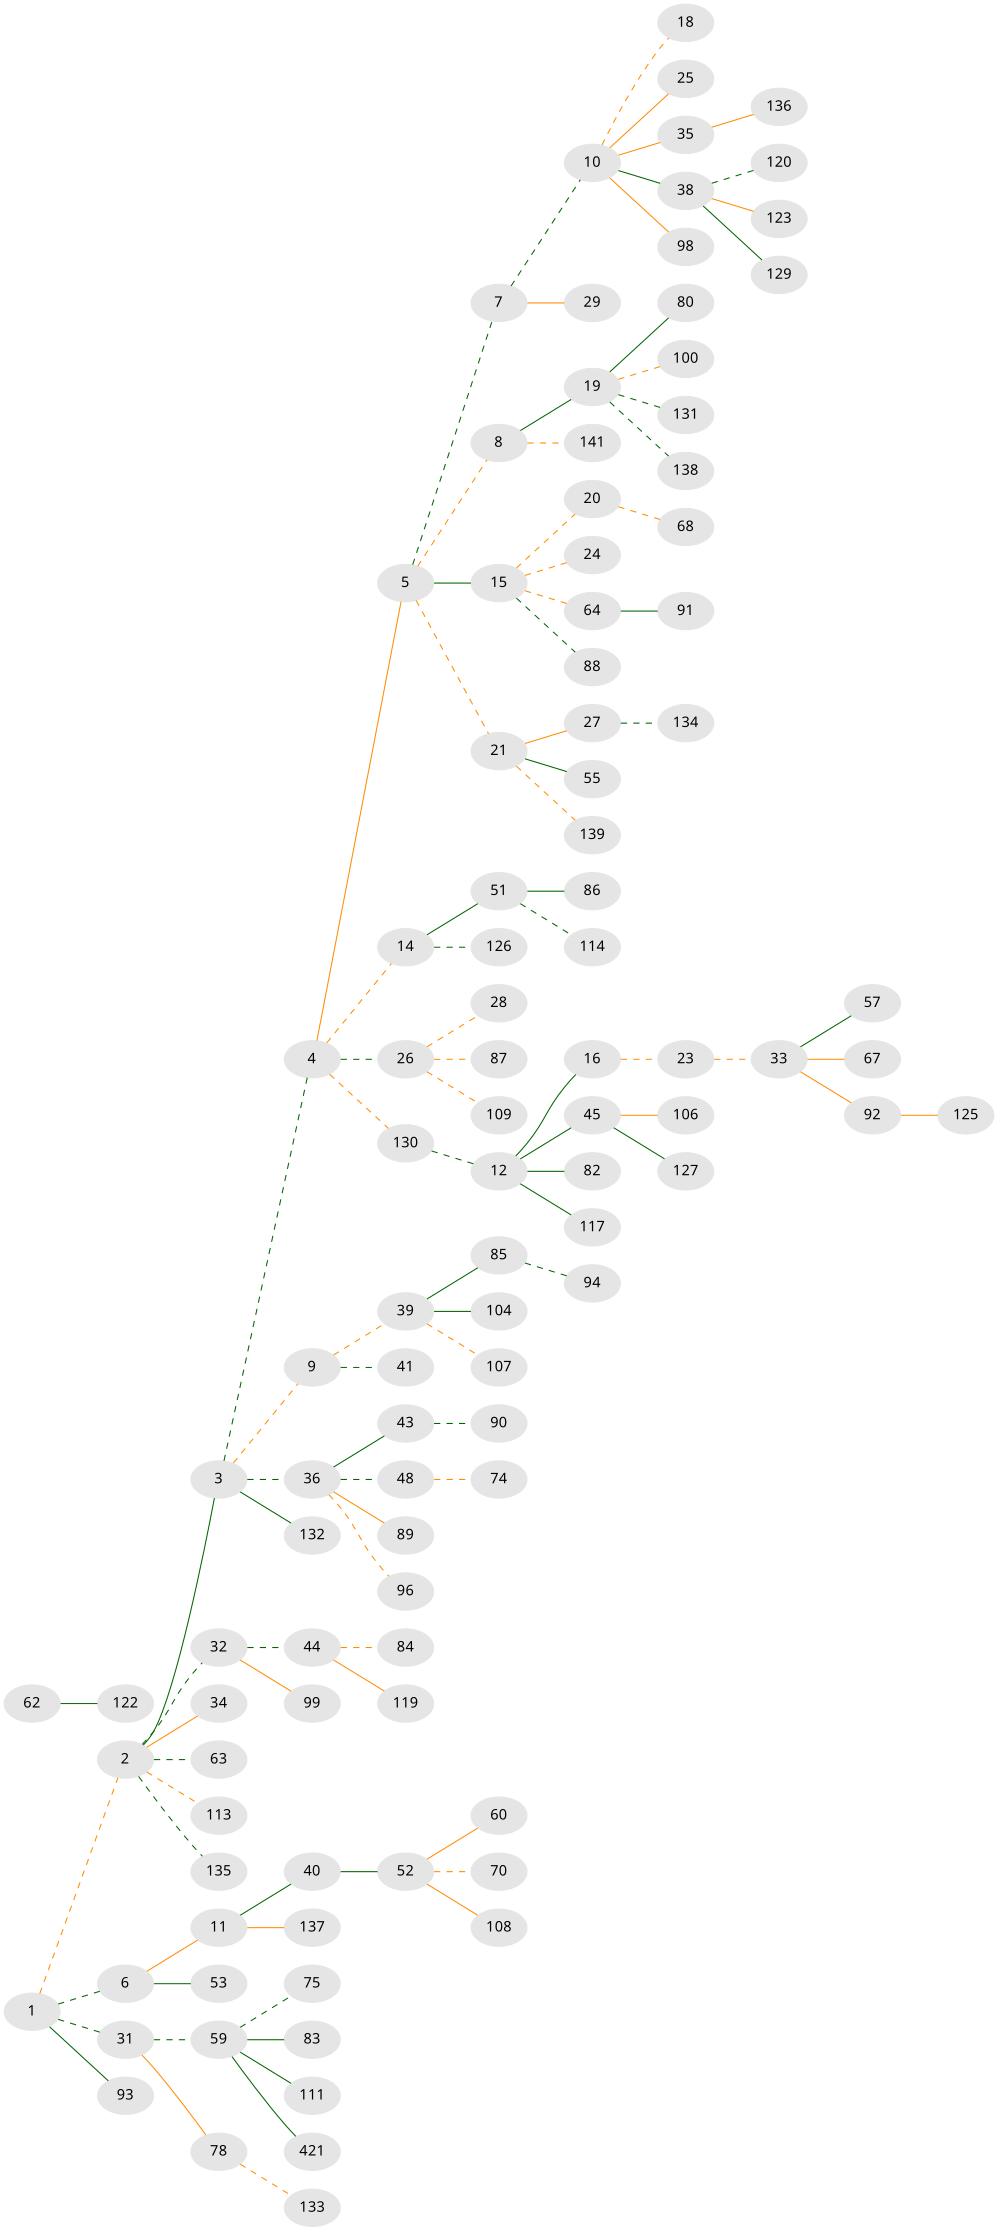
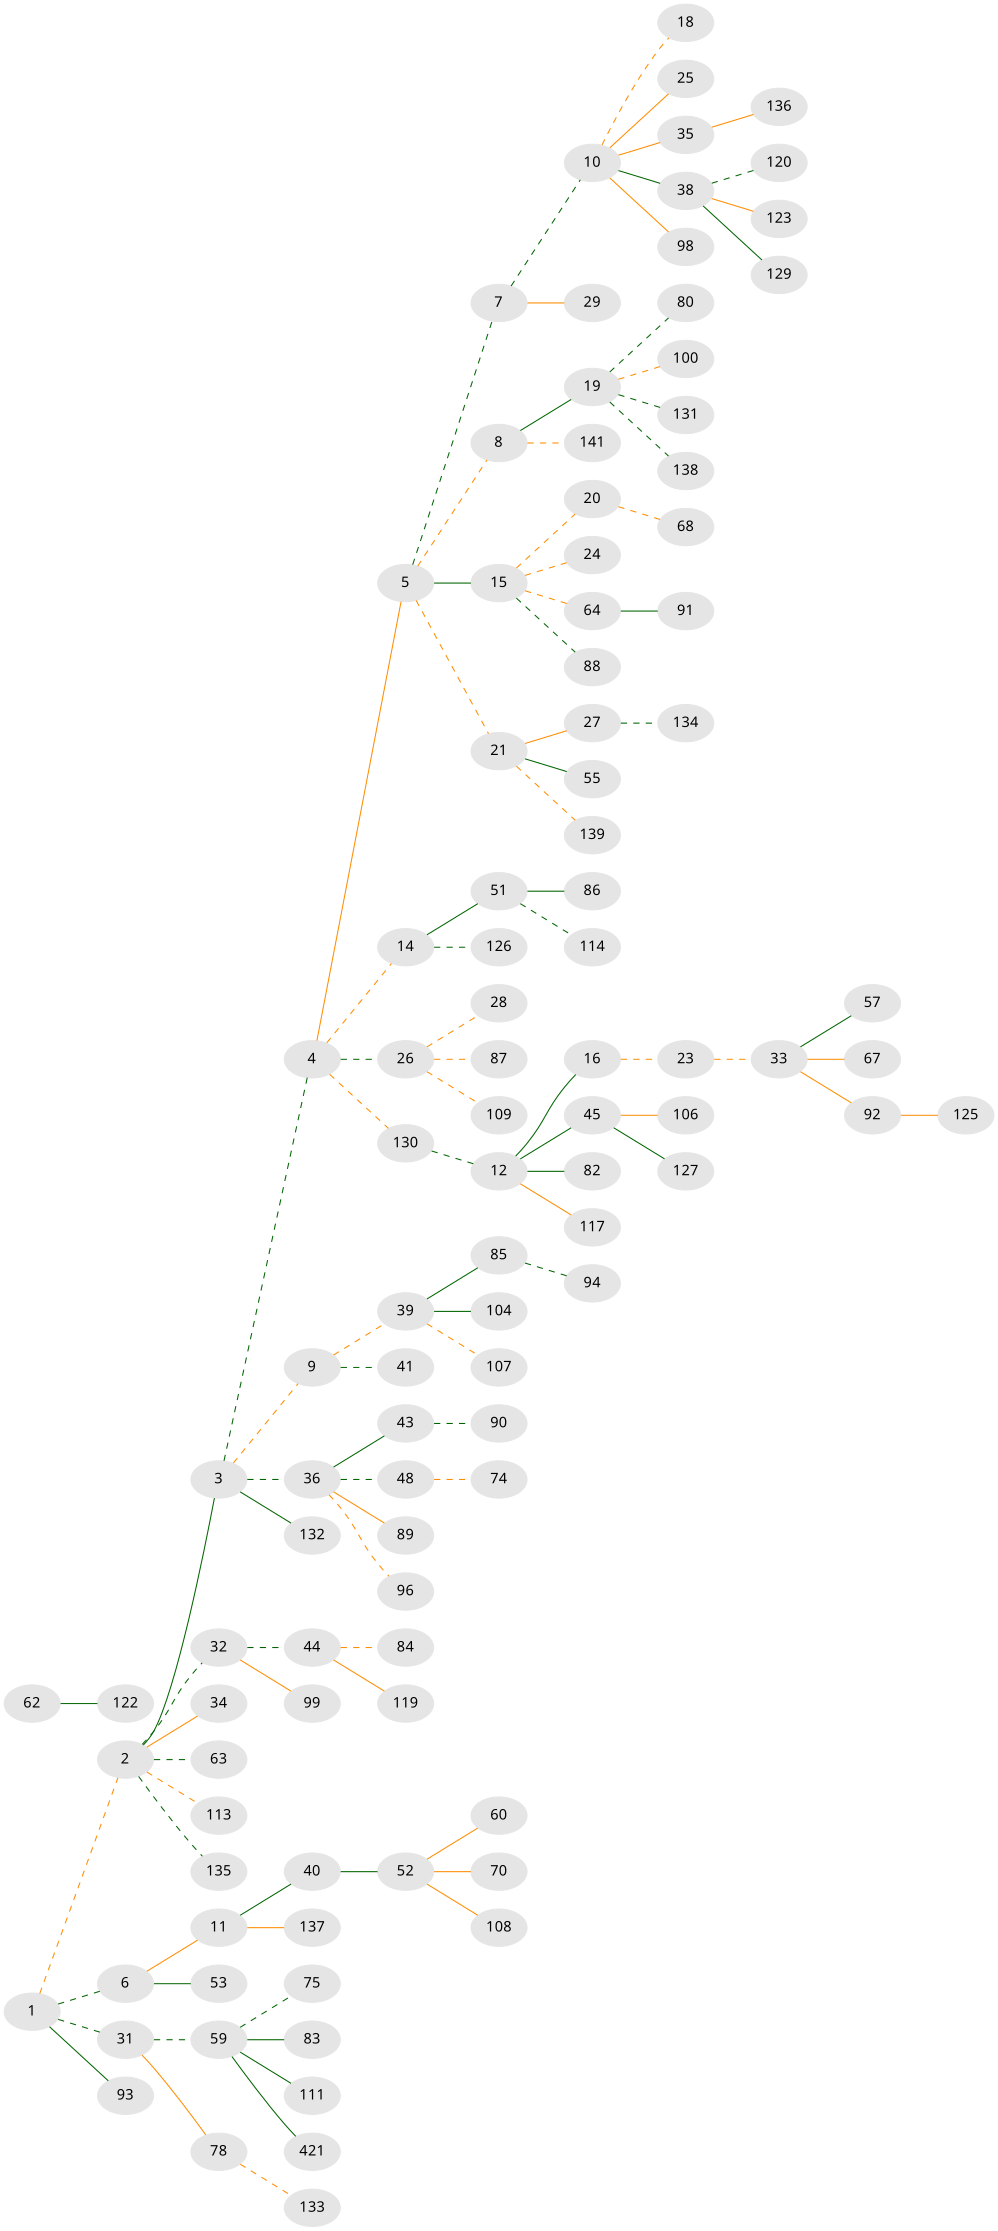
(639, 345) -> (639, 345)
(546, 1199) -> (546, 1199)
(453, 1872) -> (453, 1872)
